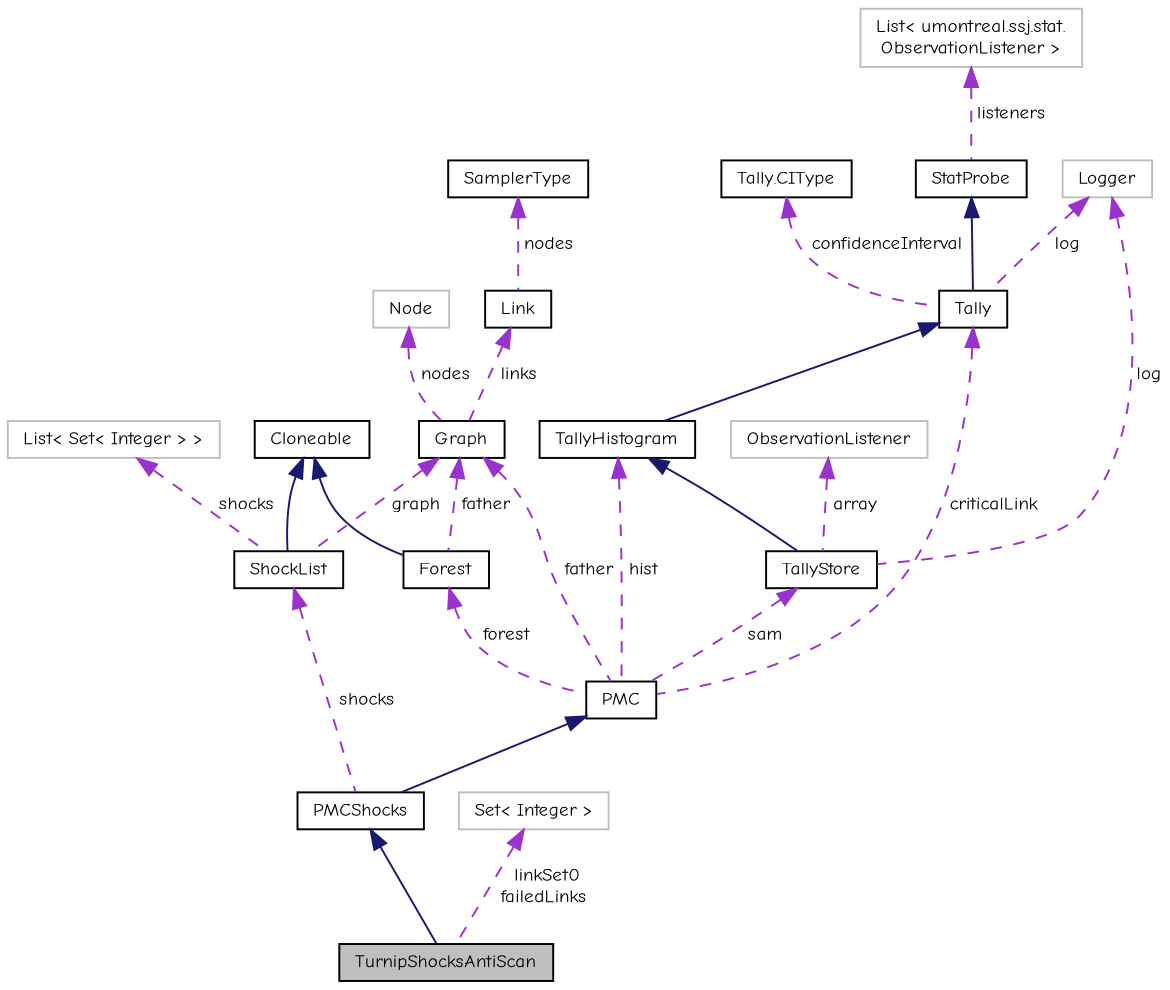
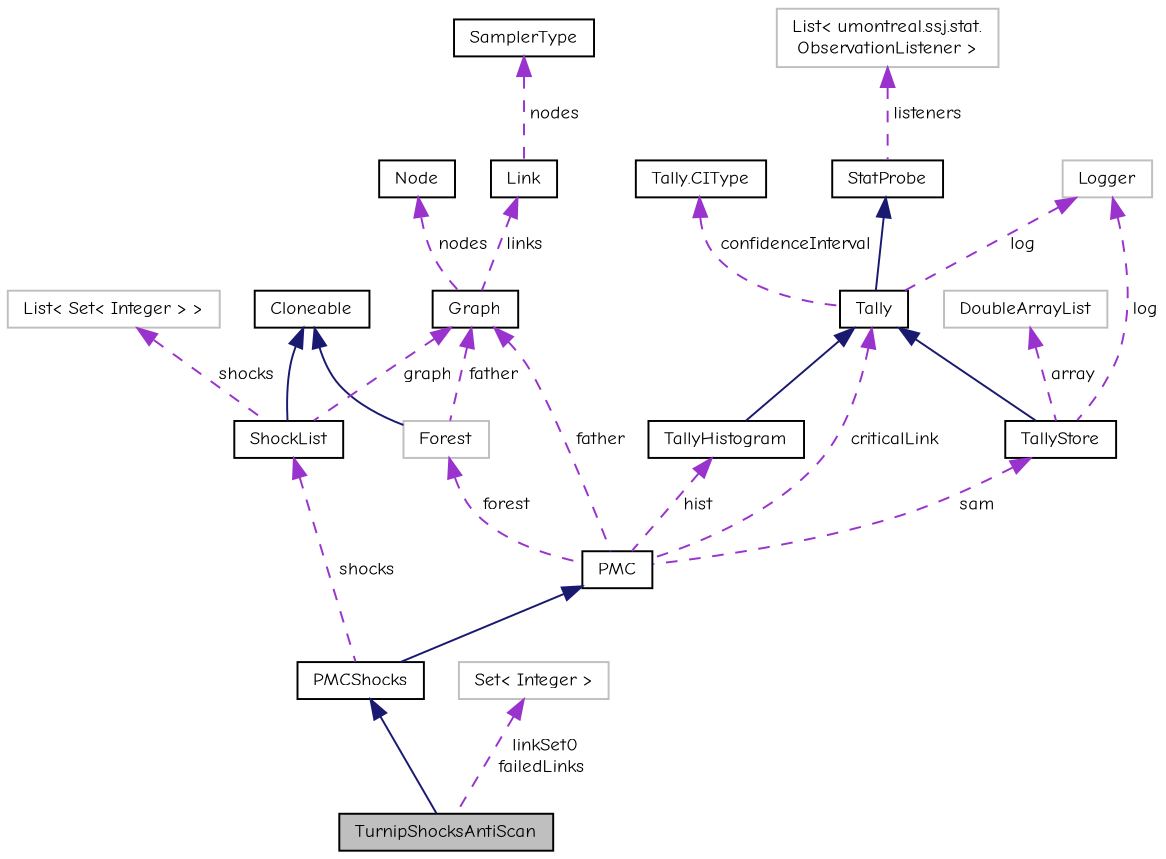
(411, 309) -> (417, 179)
(829, 439) -> (1026, 309)
(733, 508) -> (976, 380)
(446, 570) -> (446, 439)
